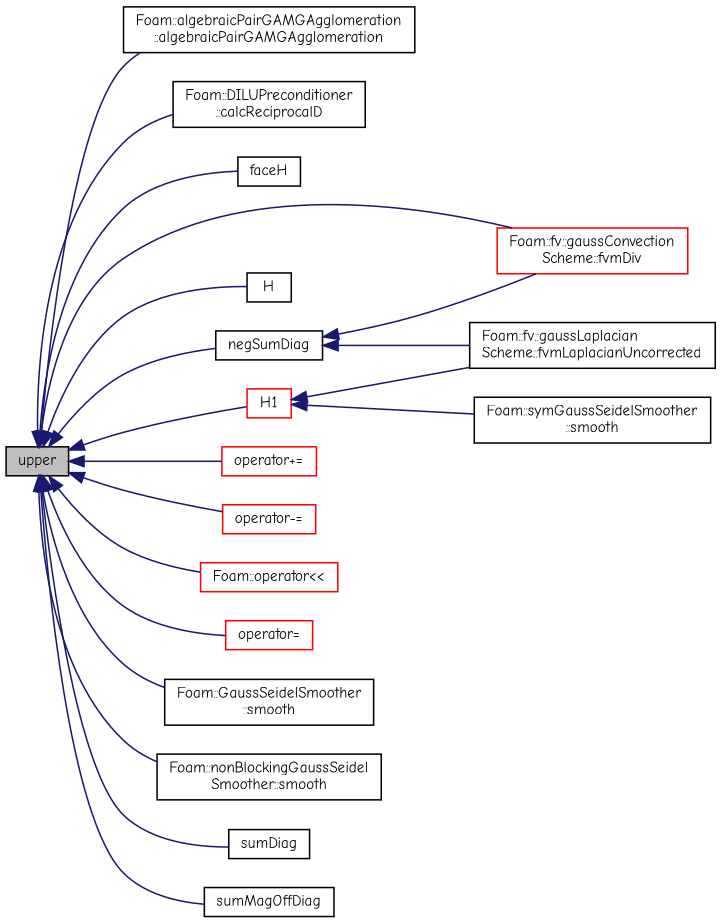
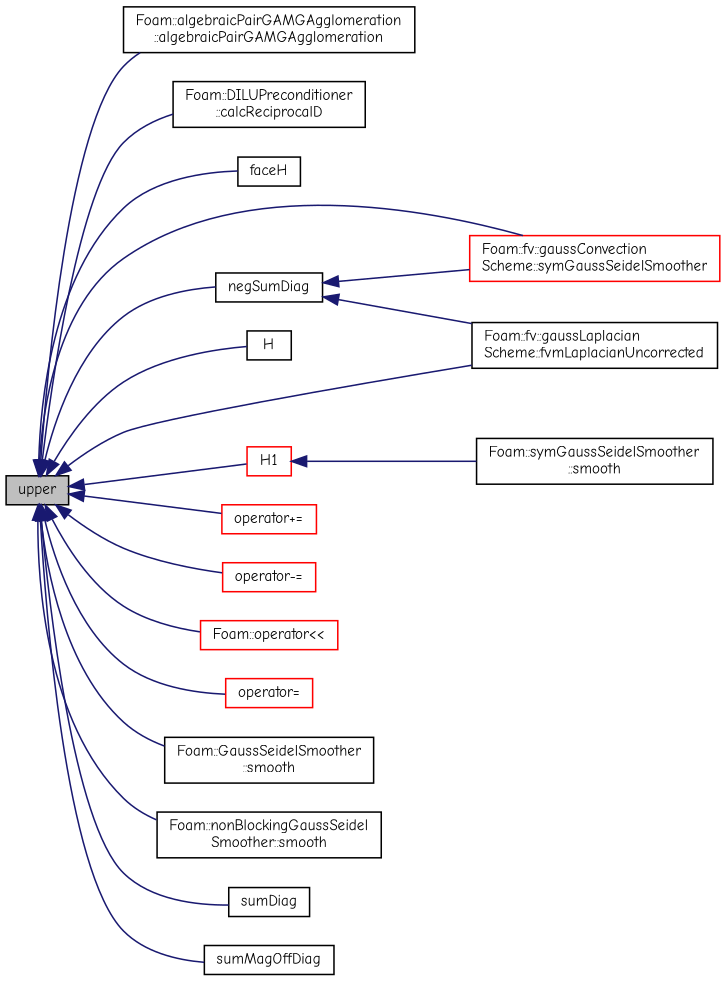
(592, 251) -> (595, 258)
(388, 382) -> (265, 401)
